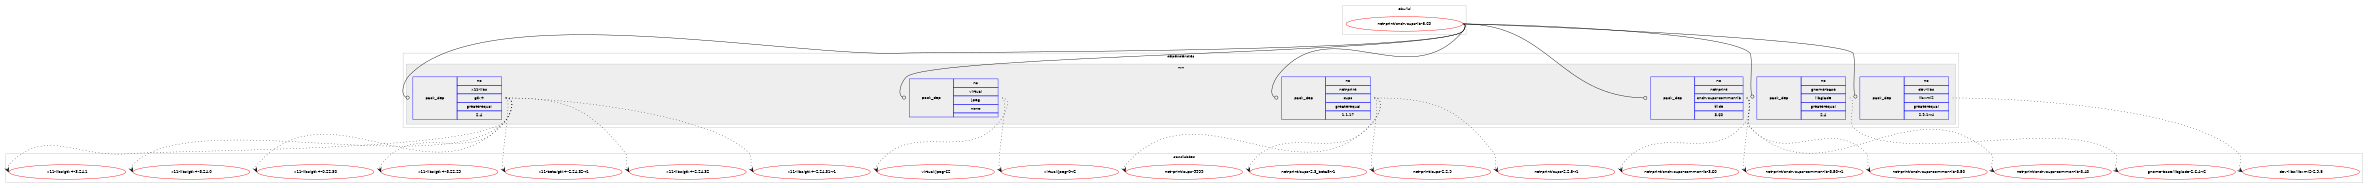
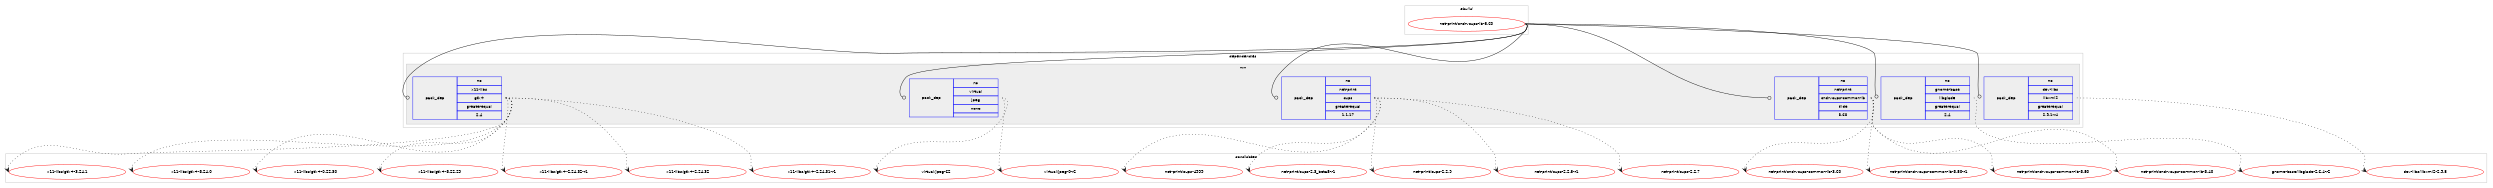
(564, 172) -> (564, 172)
(1184, 172) -> (1184, 172)
none -> (1681, 172)
